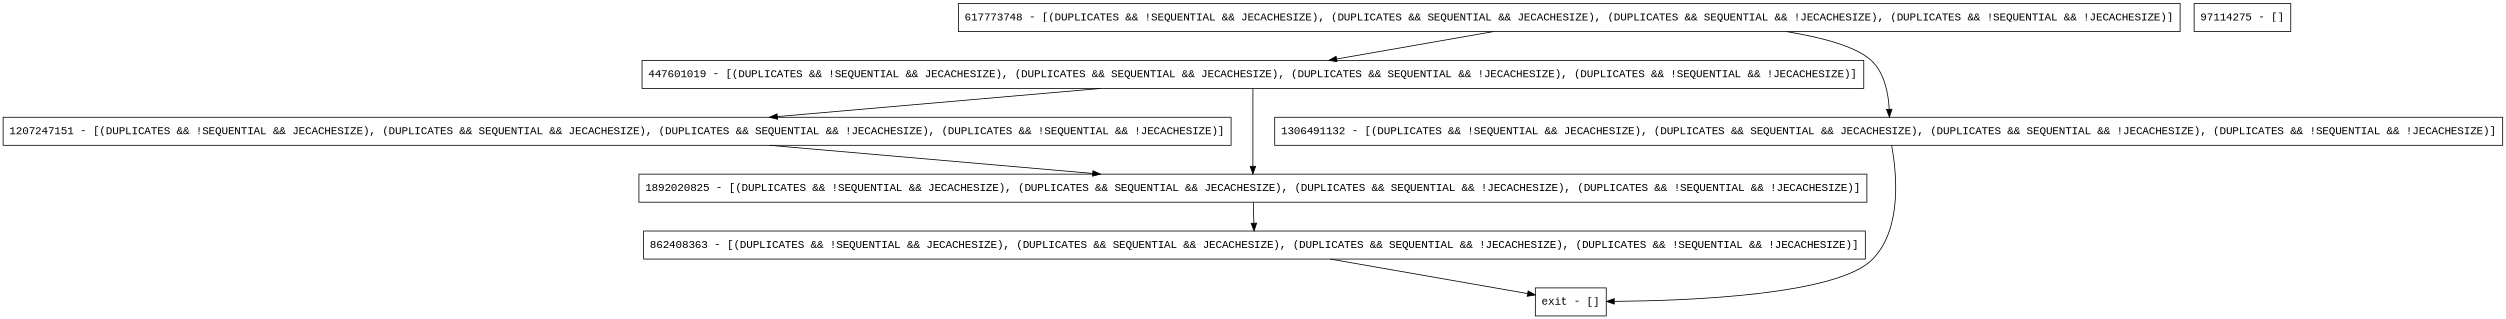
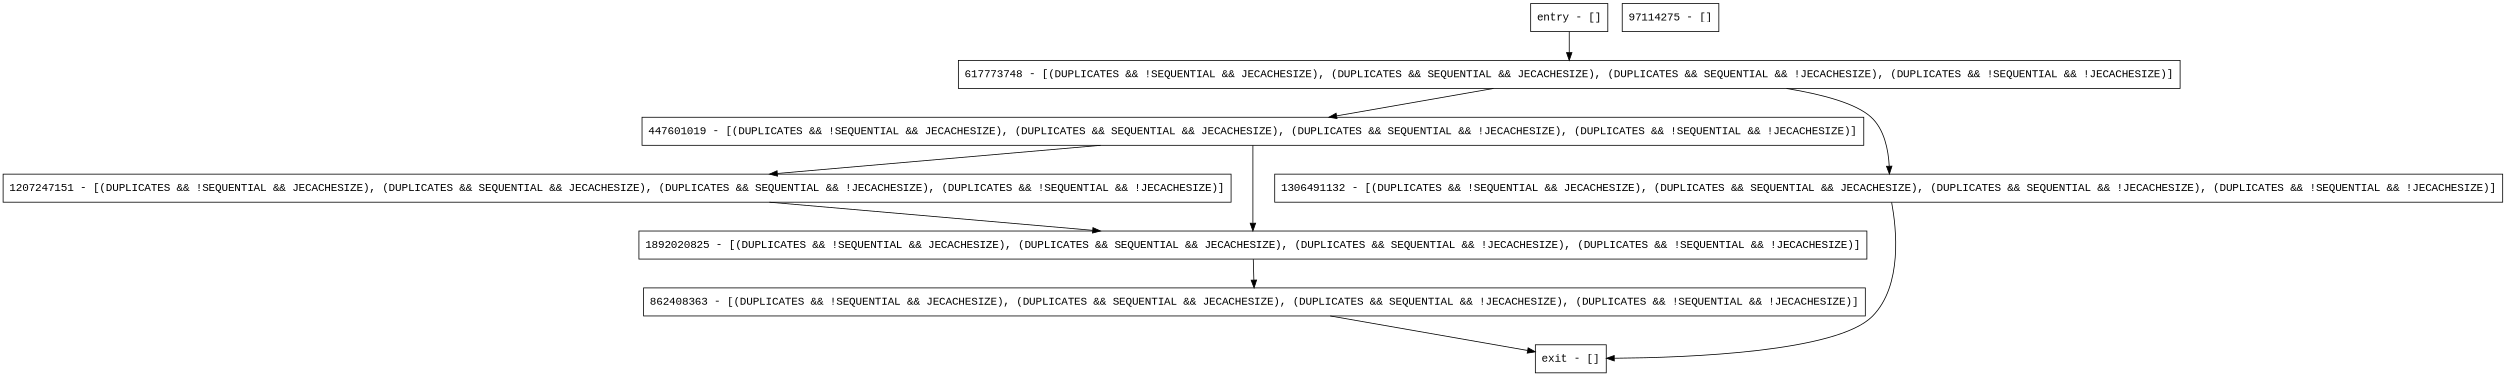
none -> (1569, 18)
